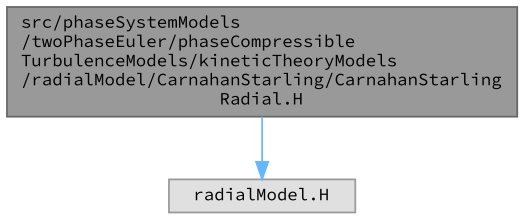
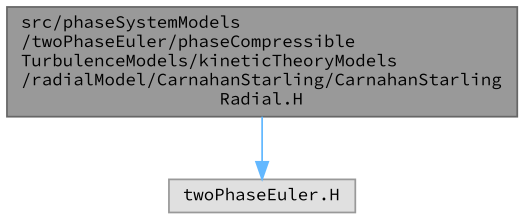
(262, 196) -> (262, 196)
